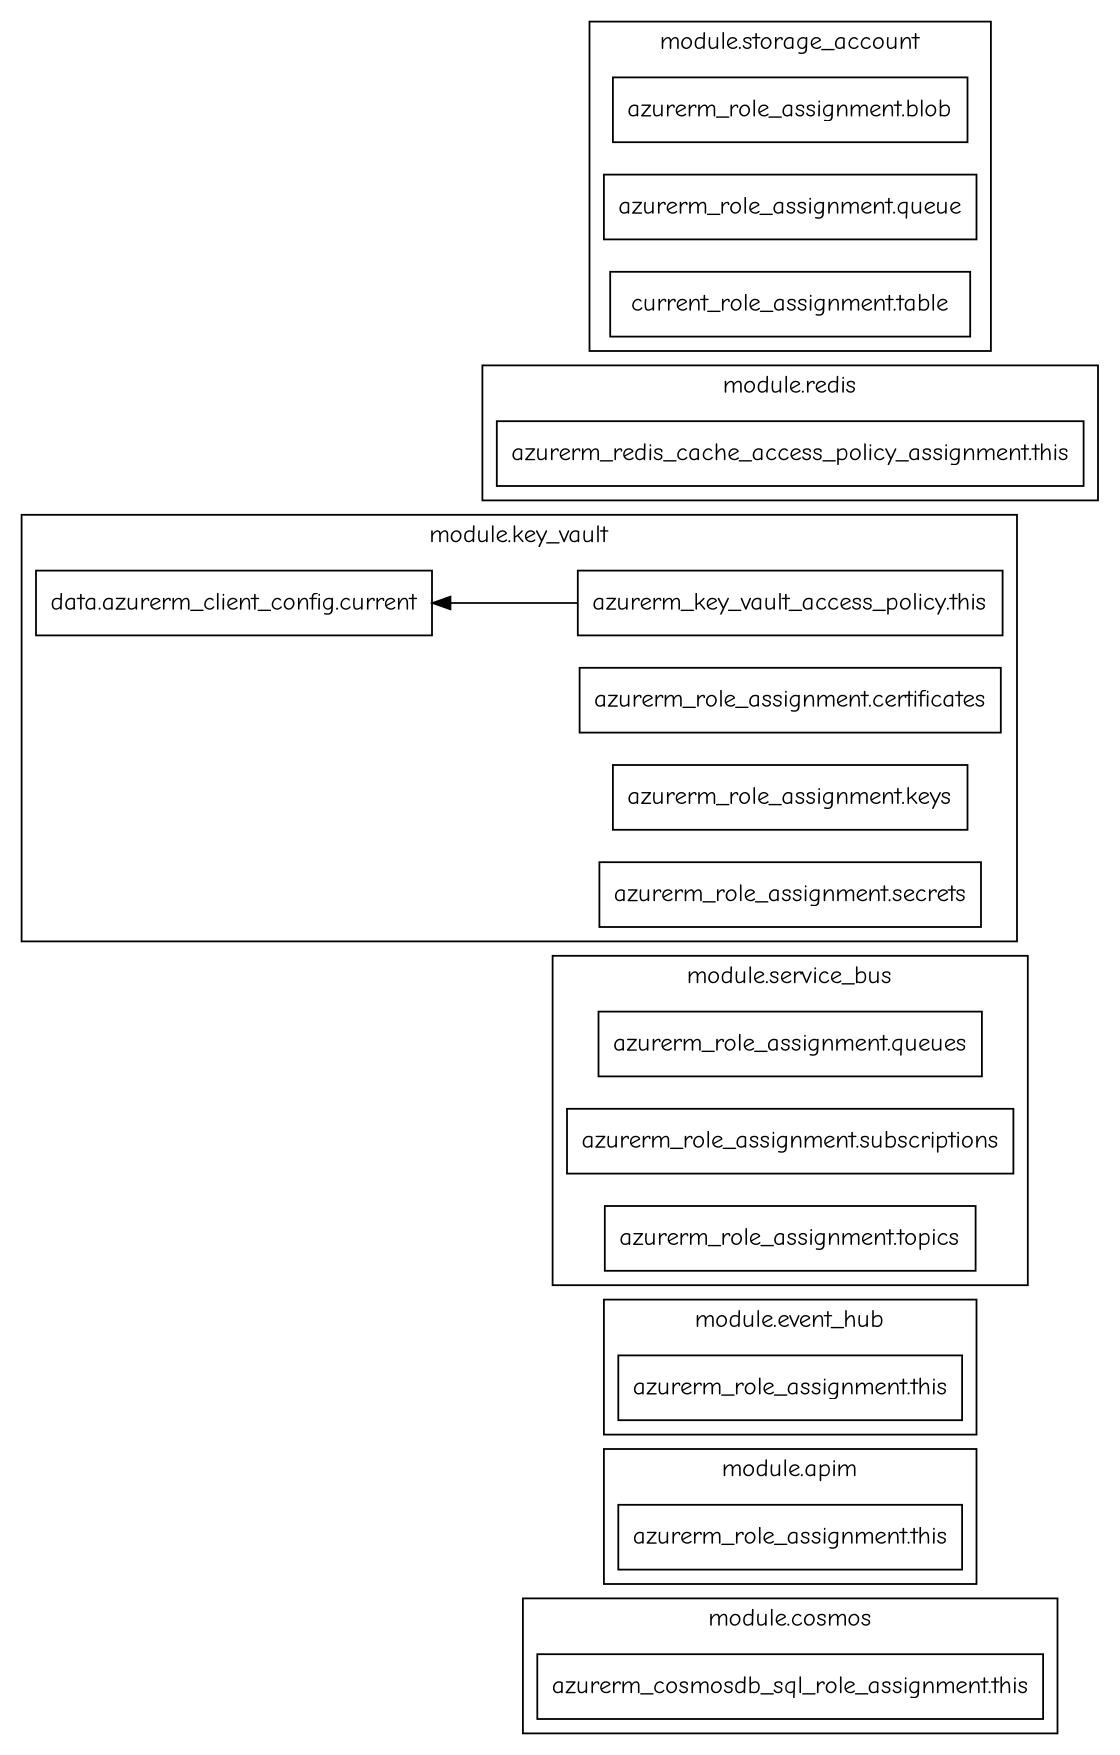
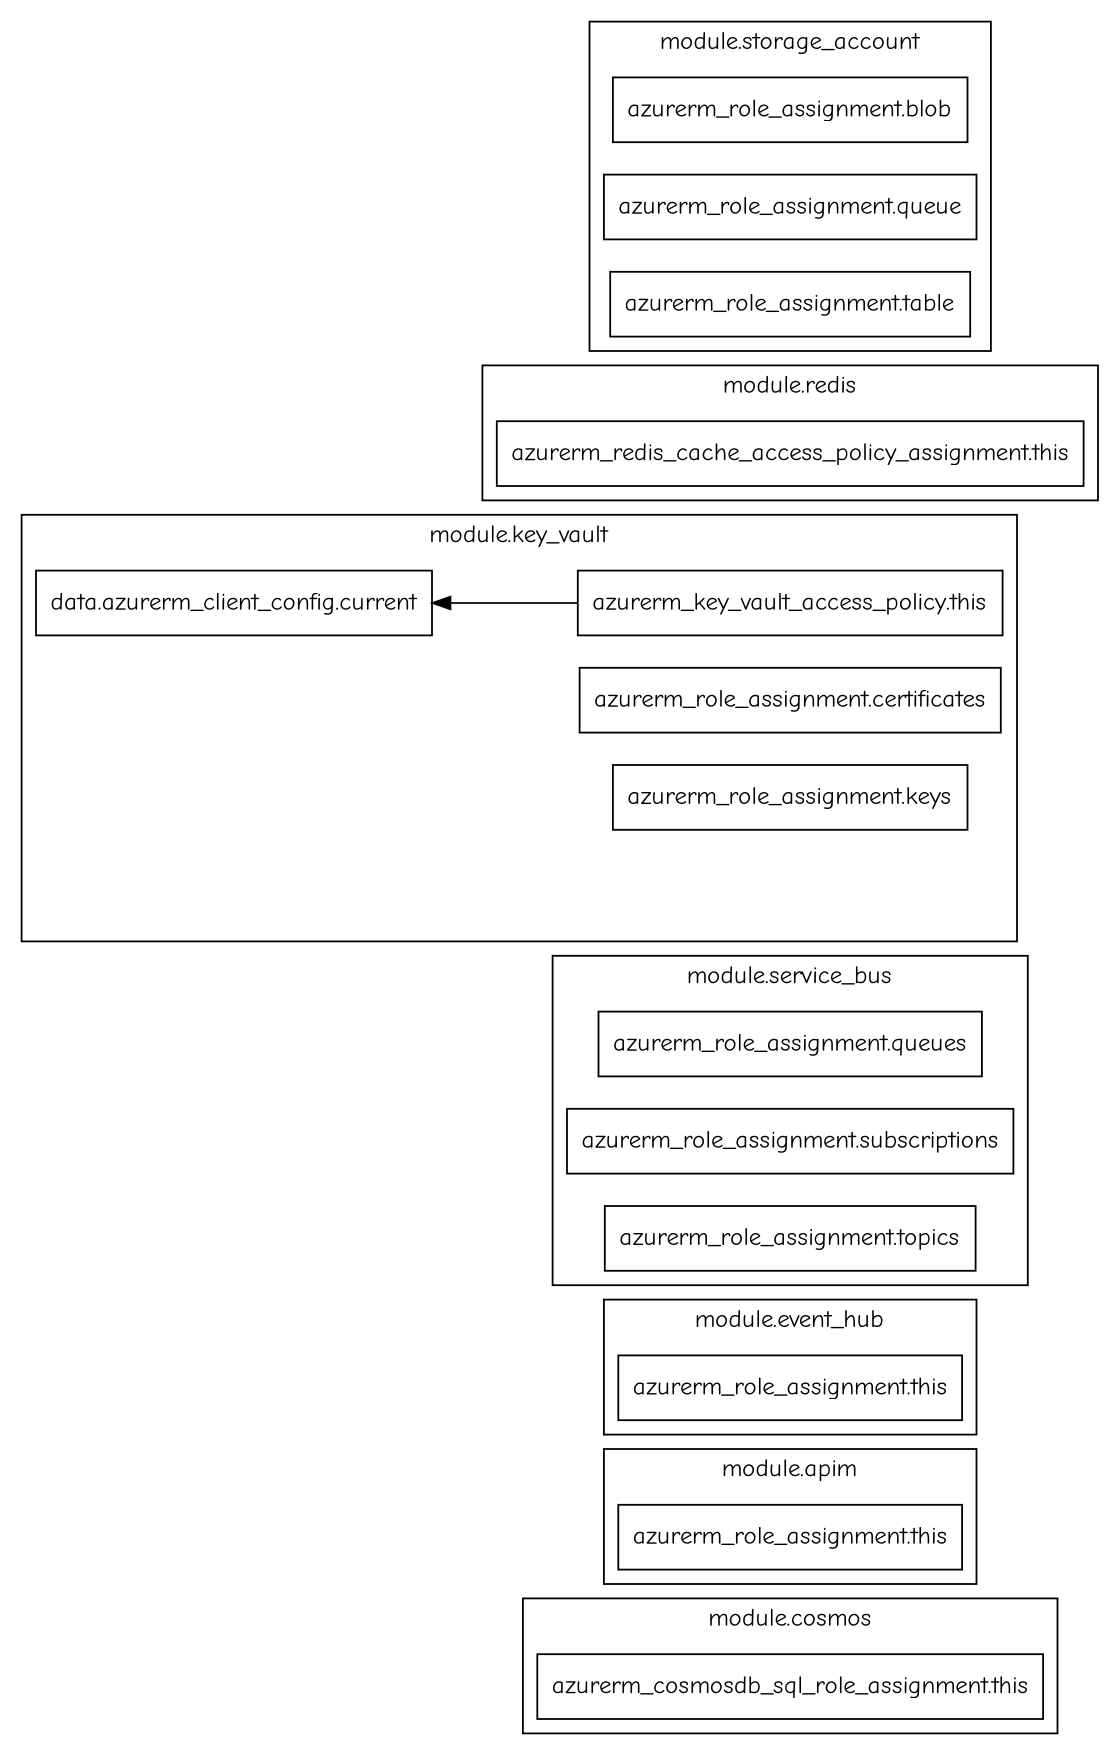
(790, 304) -> (790, 304)
(790, 895) -> none
